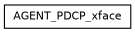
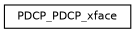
(68, 17) -> (68, 17)
